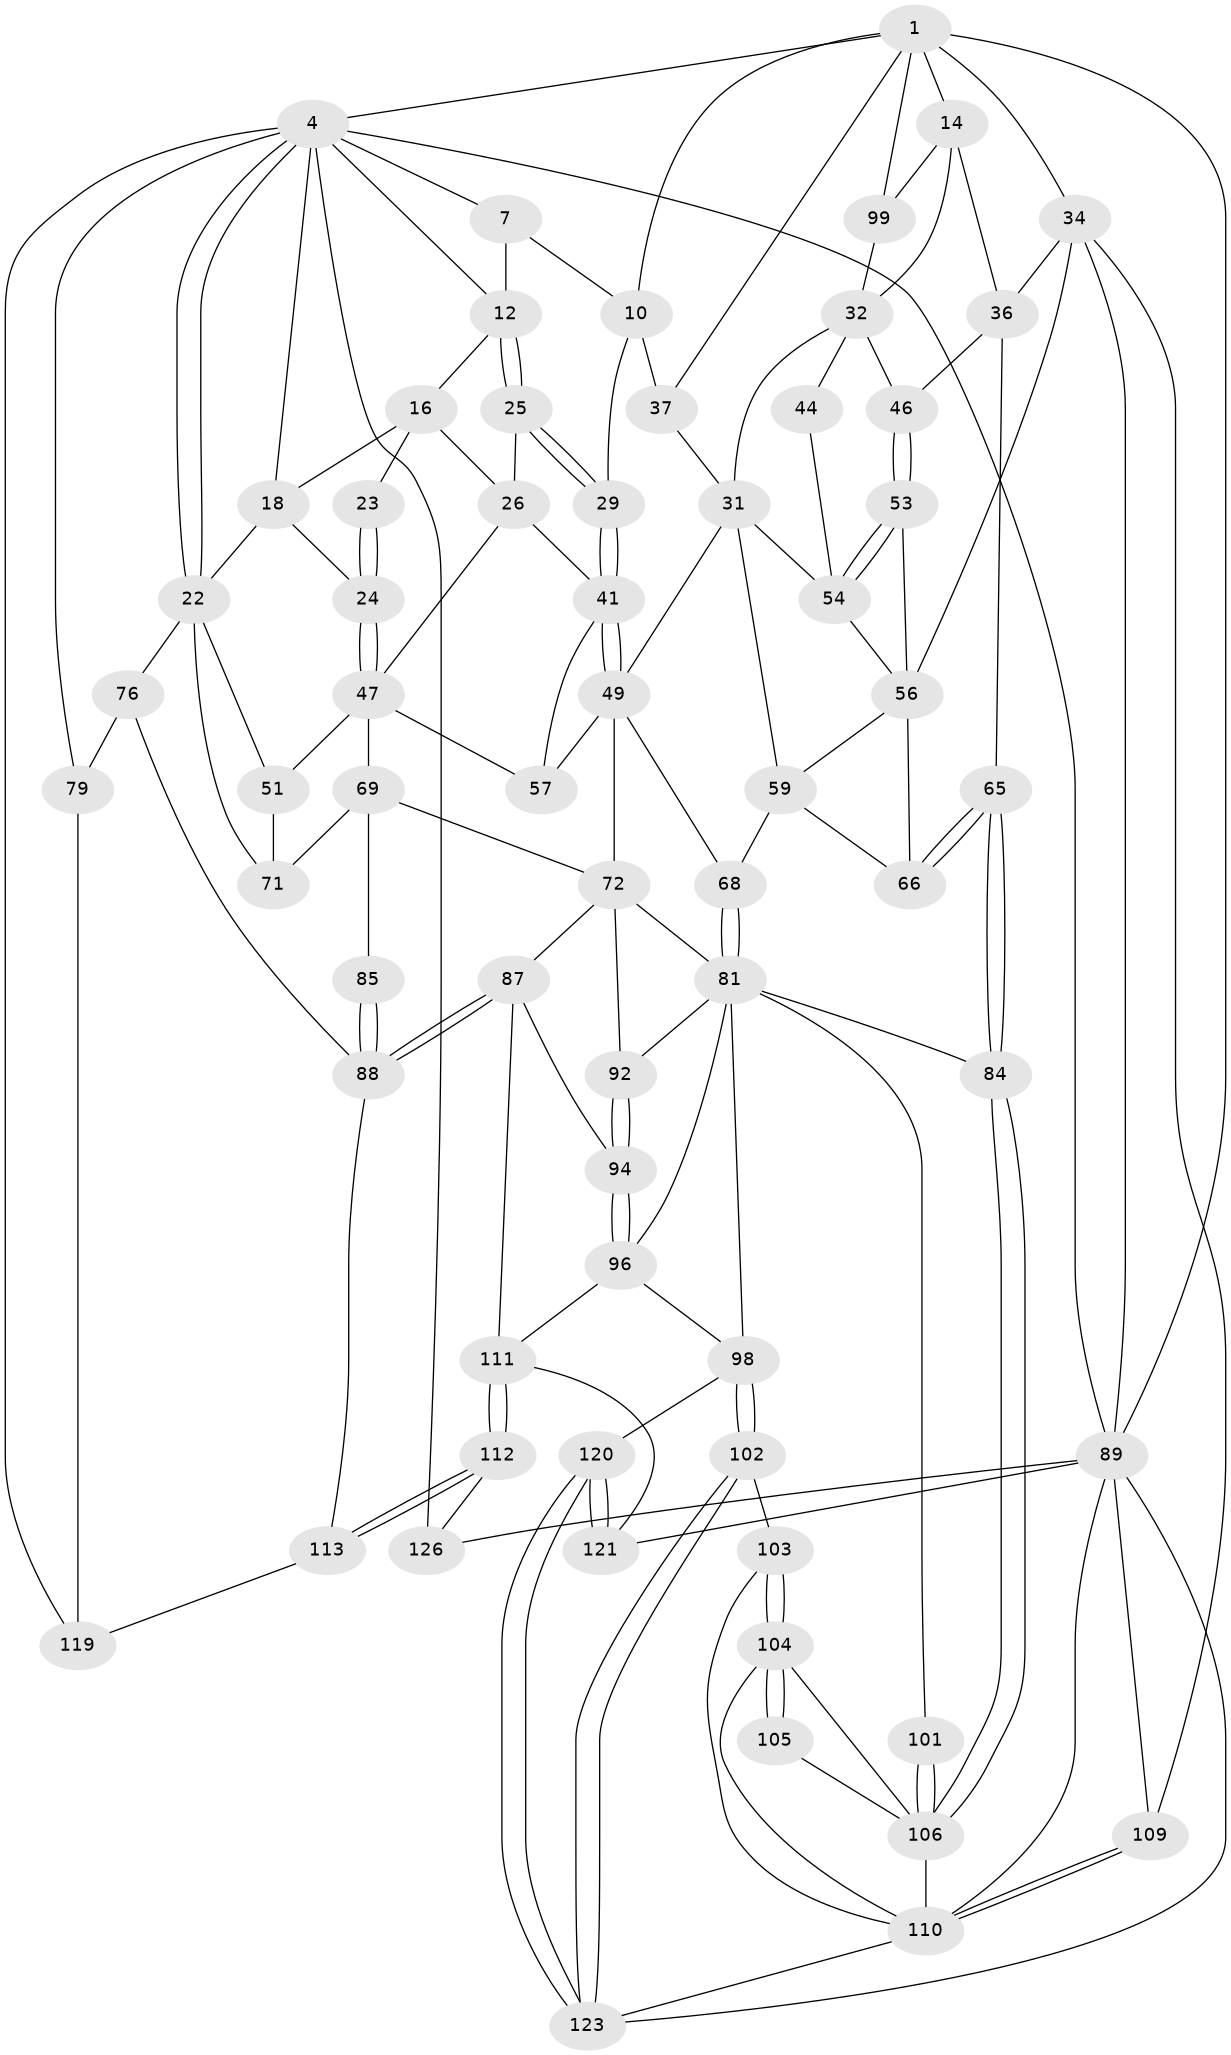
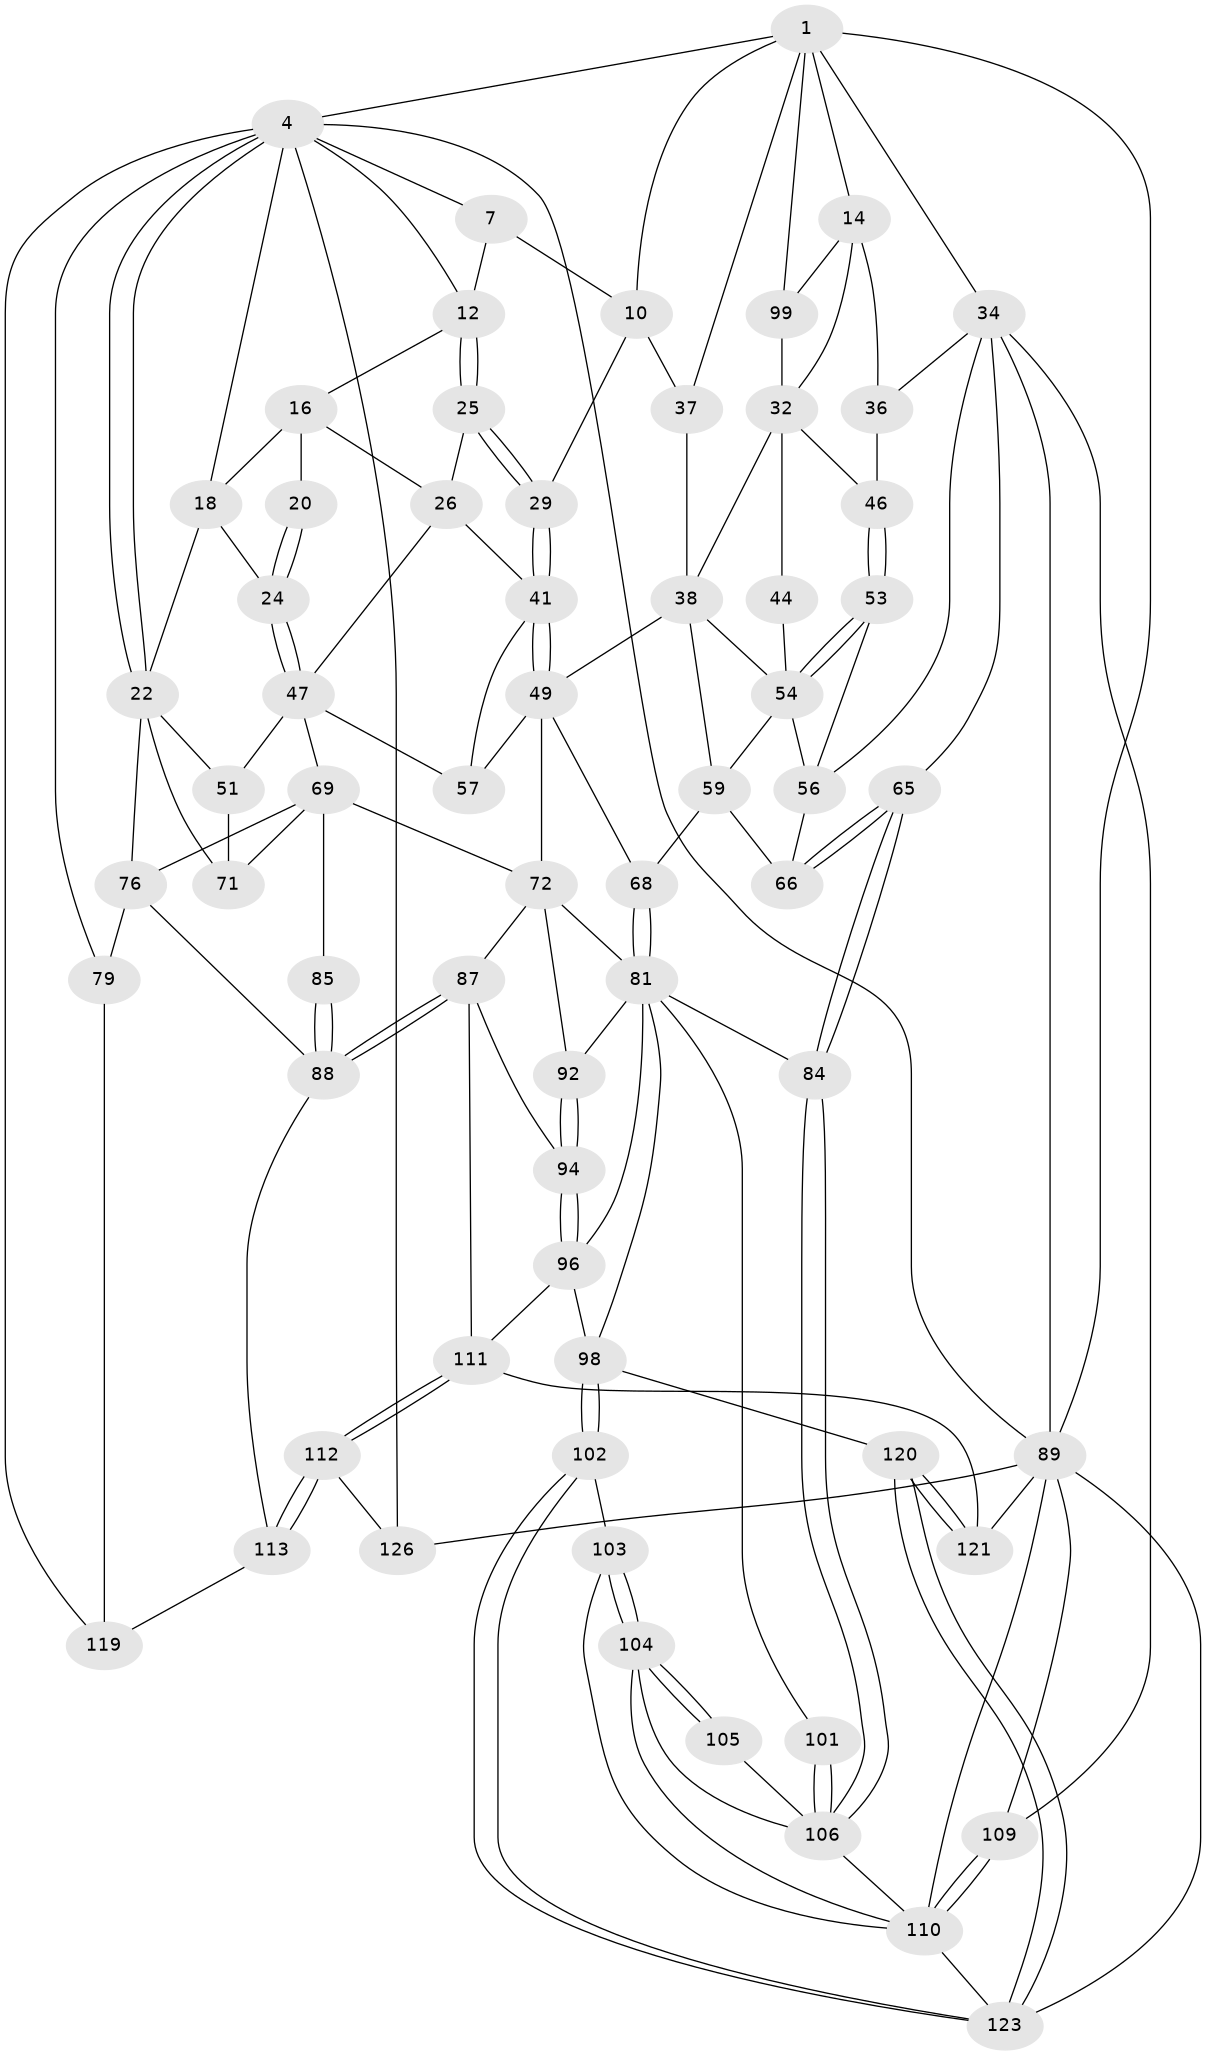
(369, 505) -> (301, 505)
(734, 505) -> (687, 600)
(999, 552) -> (1000, 565)
(844, 742) -> (751, 742)
none -> (220, 841)
